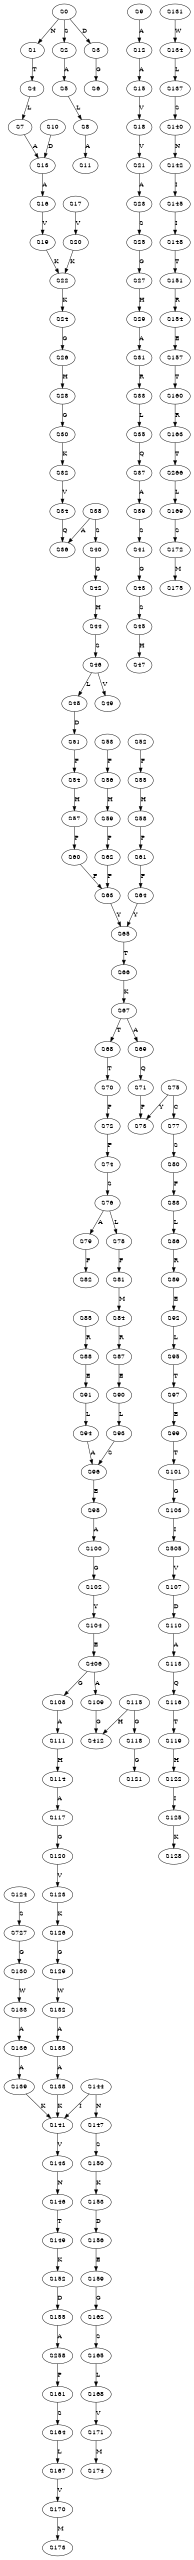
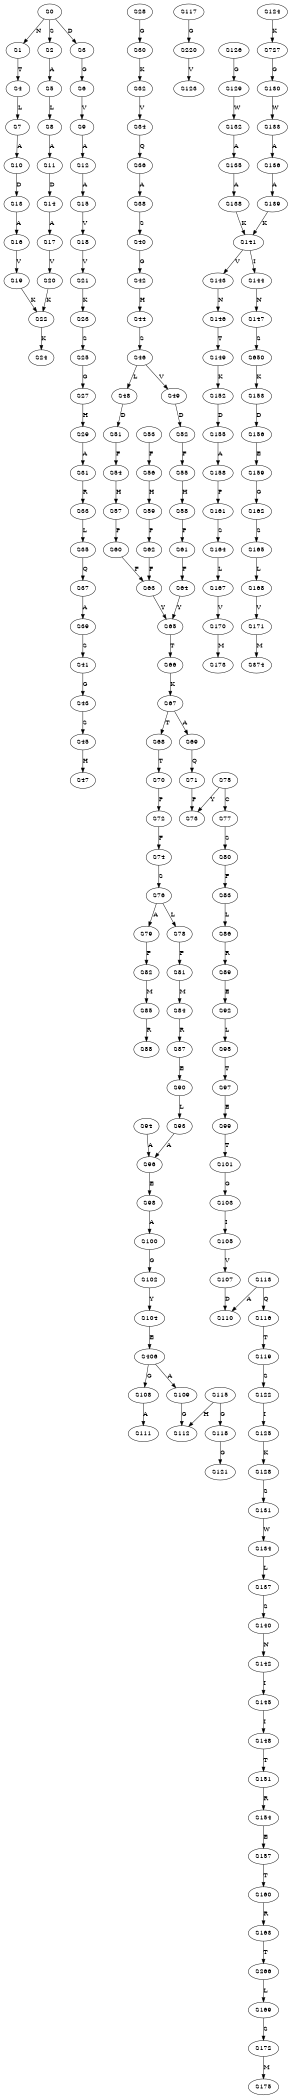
none -> (82, 106)
(30, 144) -> (17, 144)
(142, 185) -> (85, 300)
none -> (50, 204)
(62, 358) -> none
none -> (178, 413)
(81, 529) -> (140, 183)
none -> (146, 990)
(86, 1395) -> none
(110, 1453) -> (169, 1145)
none -> (263, 1489)
(174, 1549) -> (225, 1242)
(174, 1643) -> (246, 1298)
(96, 1741) -> (182, 1434)
(177, 1760) -> (266, 1376)
(58, 1779) -> none
(58, 1856) -> (189, 50)
(58, 1912) -> none
(21, 1914) -> (275, 31)
(79, 2104) -> (252, 259)
(96, 2164) -> (256, 358)
(58, 2356) -> (218, 473)
(96, 2471) -> (256, 665)
